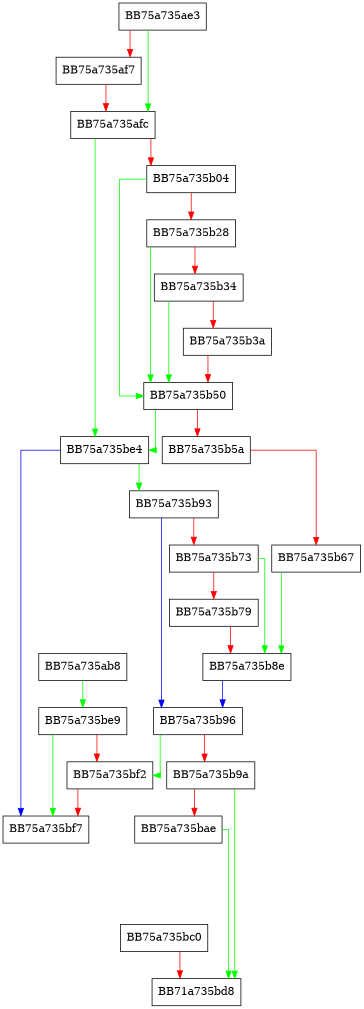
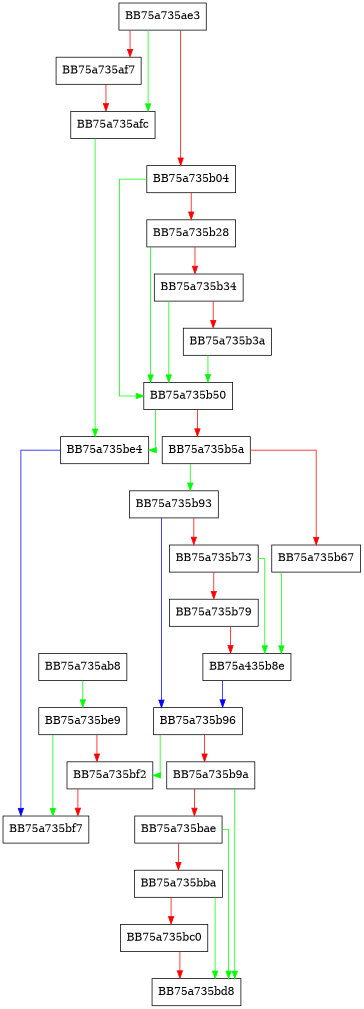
(151, 148) -> (181, 94)
(208, 365) -> (208, 365)
(139, 473) -> (190, 473)
(247, 667) -> (247, 667)
none -> (178, 884)
(196, 992) -> (196, 992)
